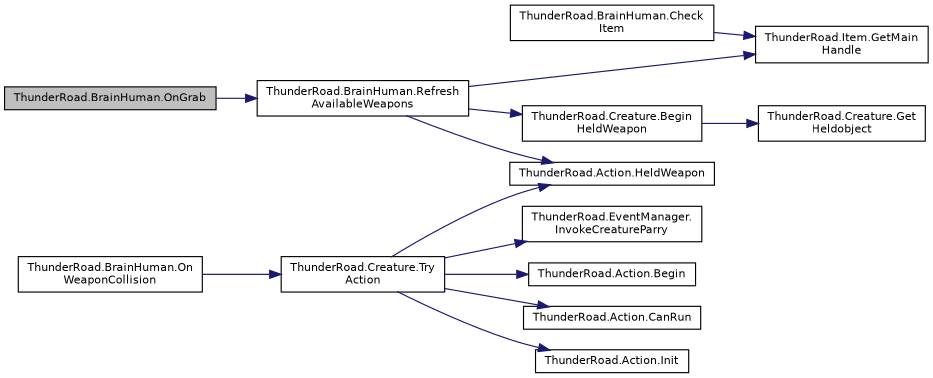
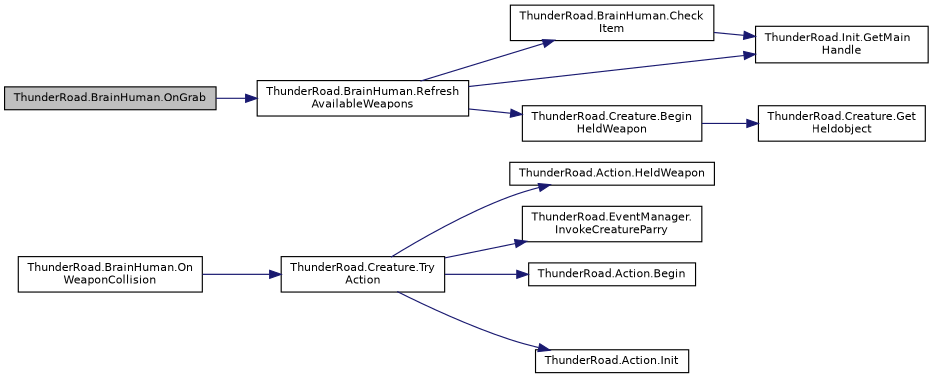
(842, 45) -> (842, 45)
(473, 140) -> (482, 62)
(612, 318) -> none
